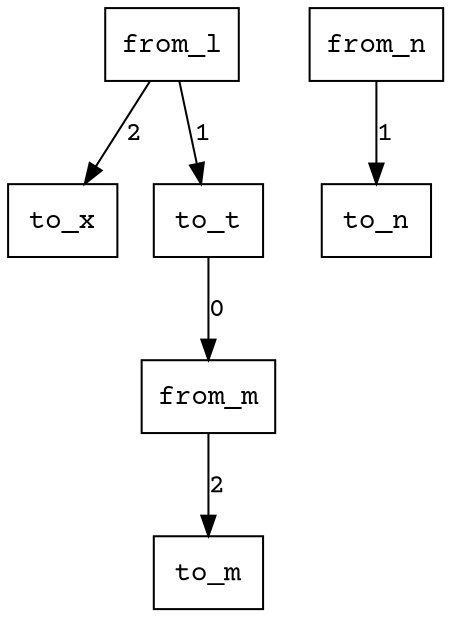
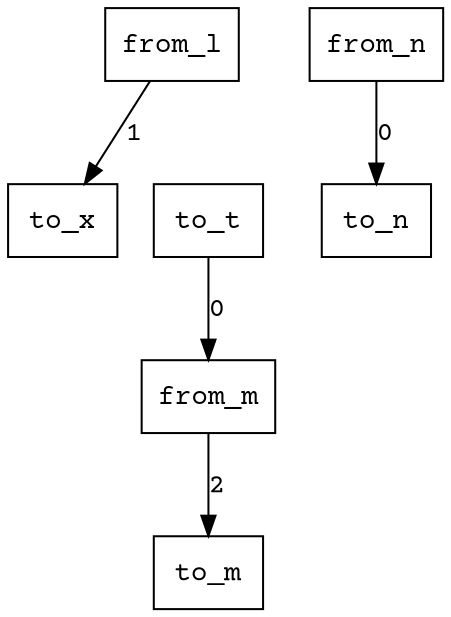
(188, 122) -> none
(135, 133) -> (135, 133)
(385, 133) -> (385, 133)
